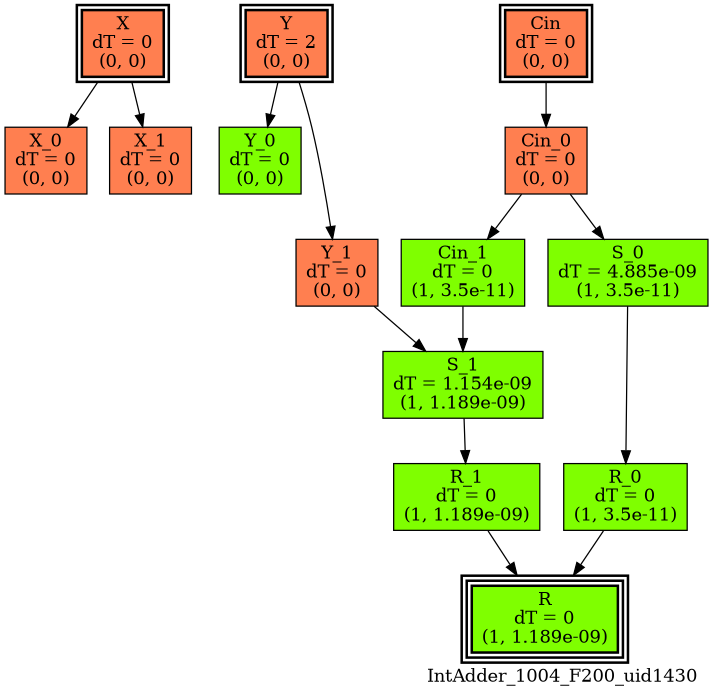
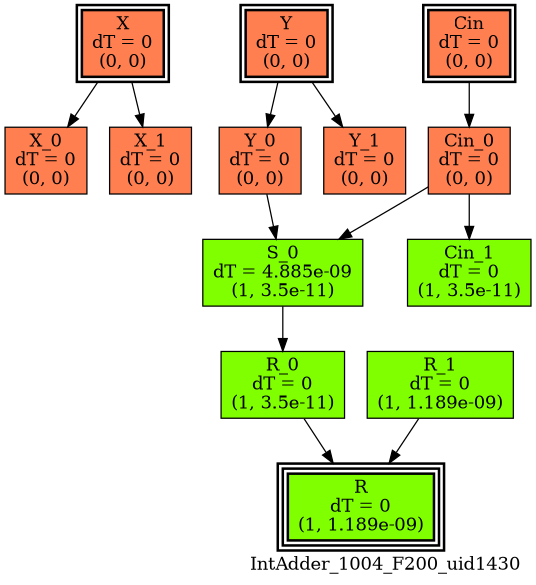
(287, 43) -> (287, 43)
(260, 161) -> (260, 161)
none -> (270, 210)
(463, 385) -> none
